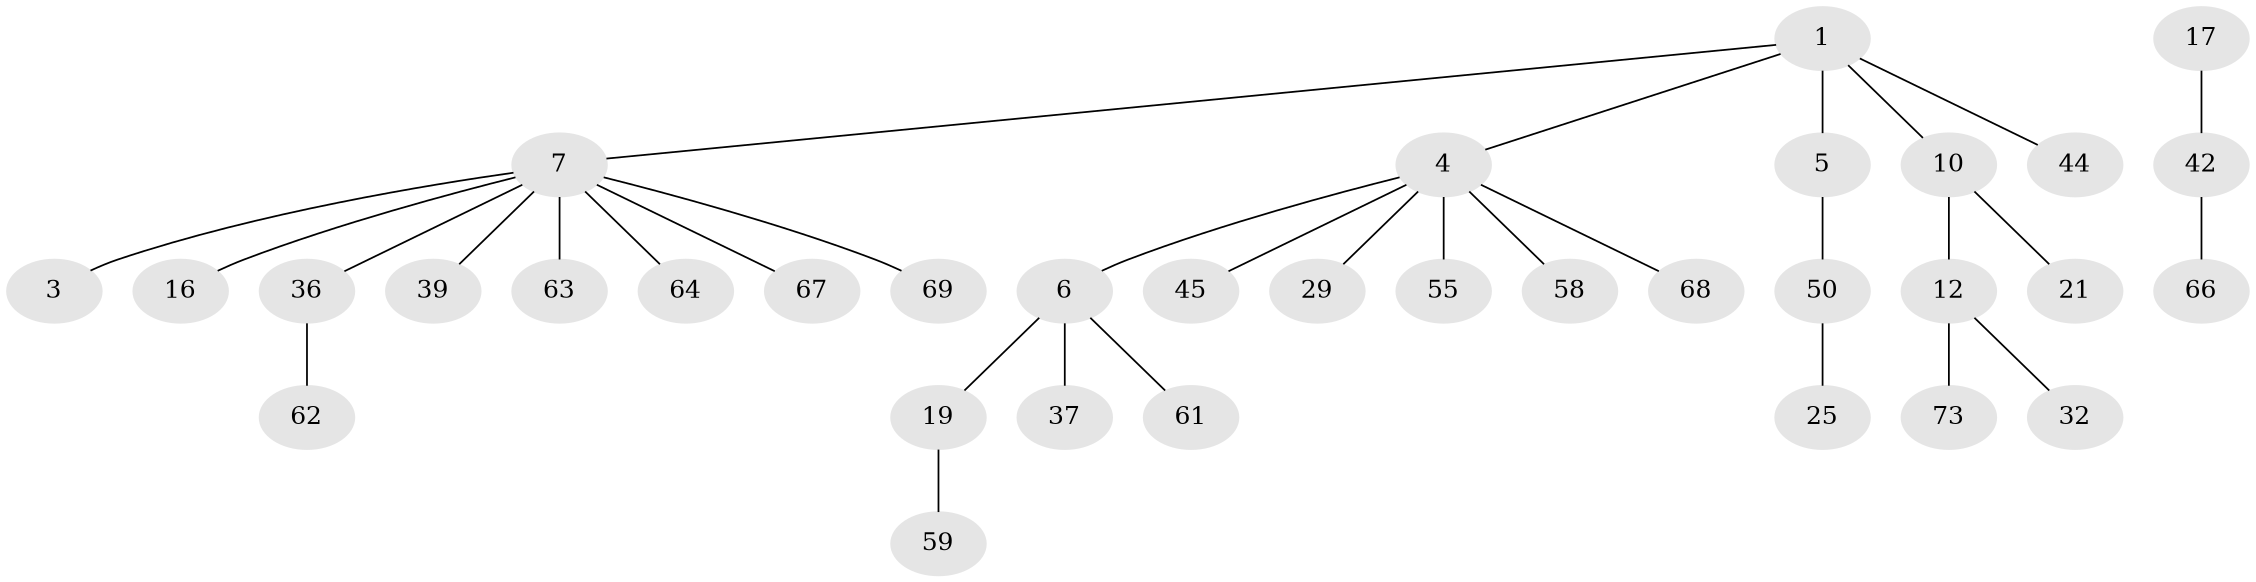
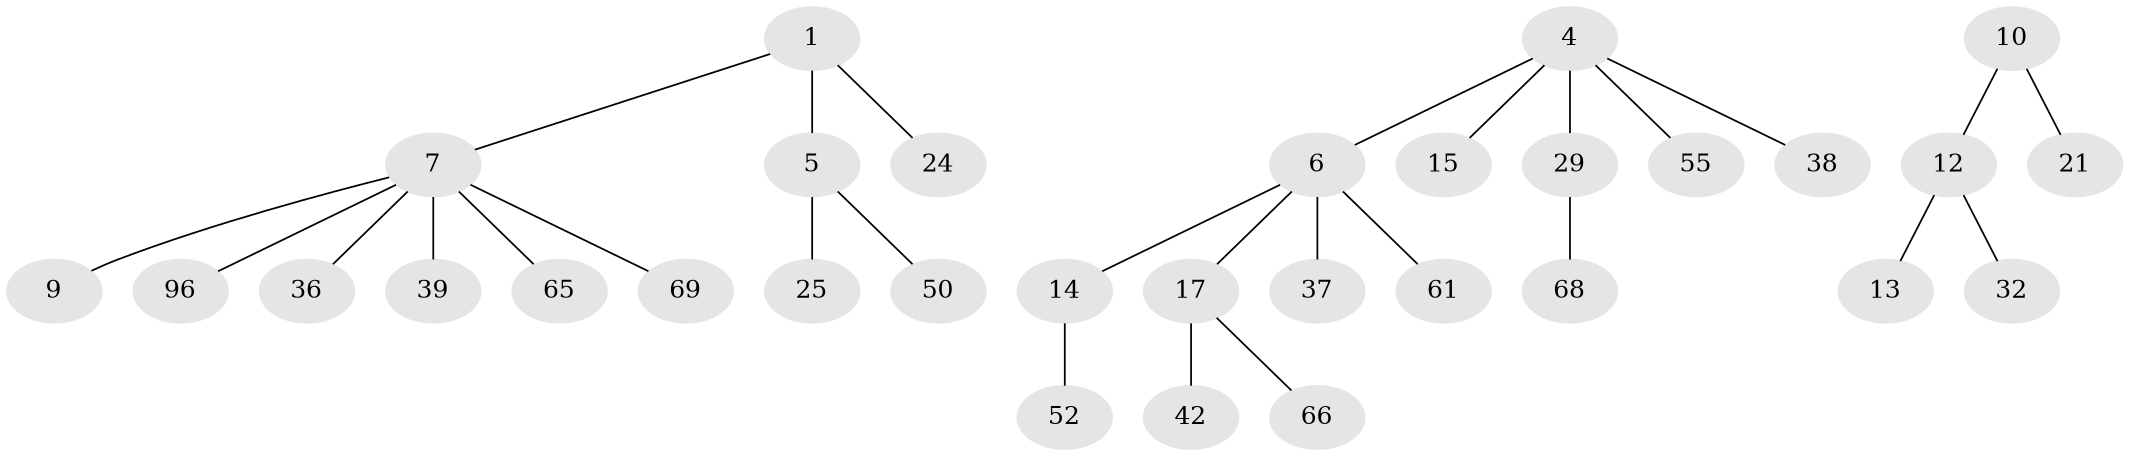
(1633, 102) -> none
(1886, 102) -> none
(2075, 165) -> (938, 165)
none -> (1254, 228)
(1570, 228) -> (1570, 228)
(2201, 228) -> (1254, 354)
(54, 291) -> (54, 291)
(181, 291) -> (181, 291)
(560, 291) -> none
(686, 291) -> (560, 291)
(812, 291) -> none
(1191, 291) -> (1444, 165)
(1570, 291) -> (1823, 165)
(1823, 355) -> (812, 228)
(307, 417) -> none
(938, 417) -> (1065, 291)
(1949, 417) -> (1886, 291)
(938, 544) -> (1065, 417)
